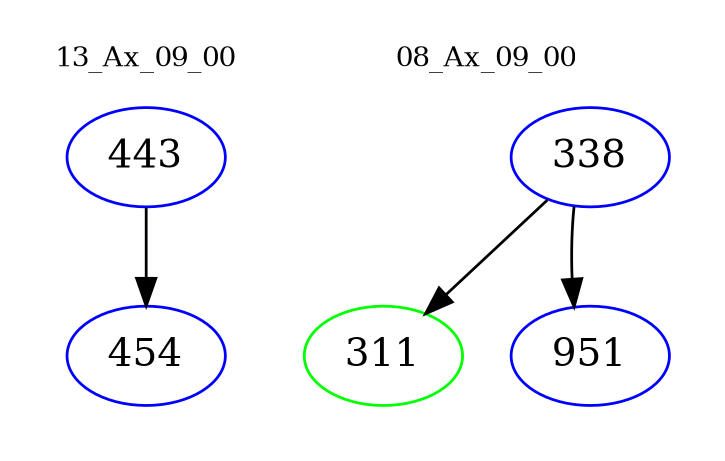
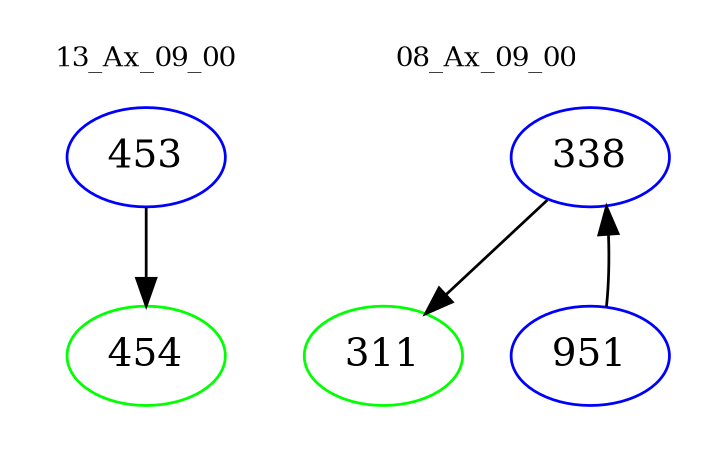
(146, 157) -> (146, 157)
(572, 243) -> (609, 271)
(146, 356) -> (146, 356)
